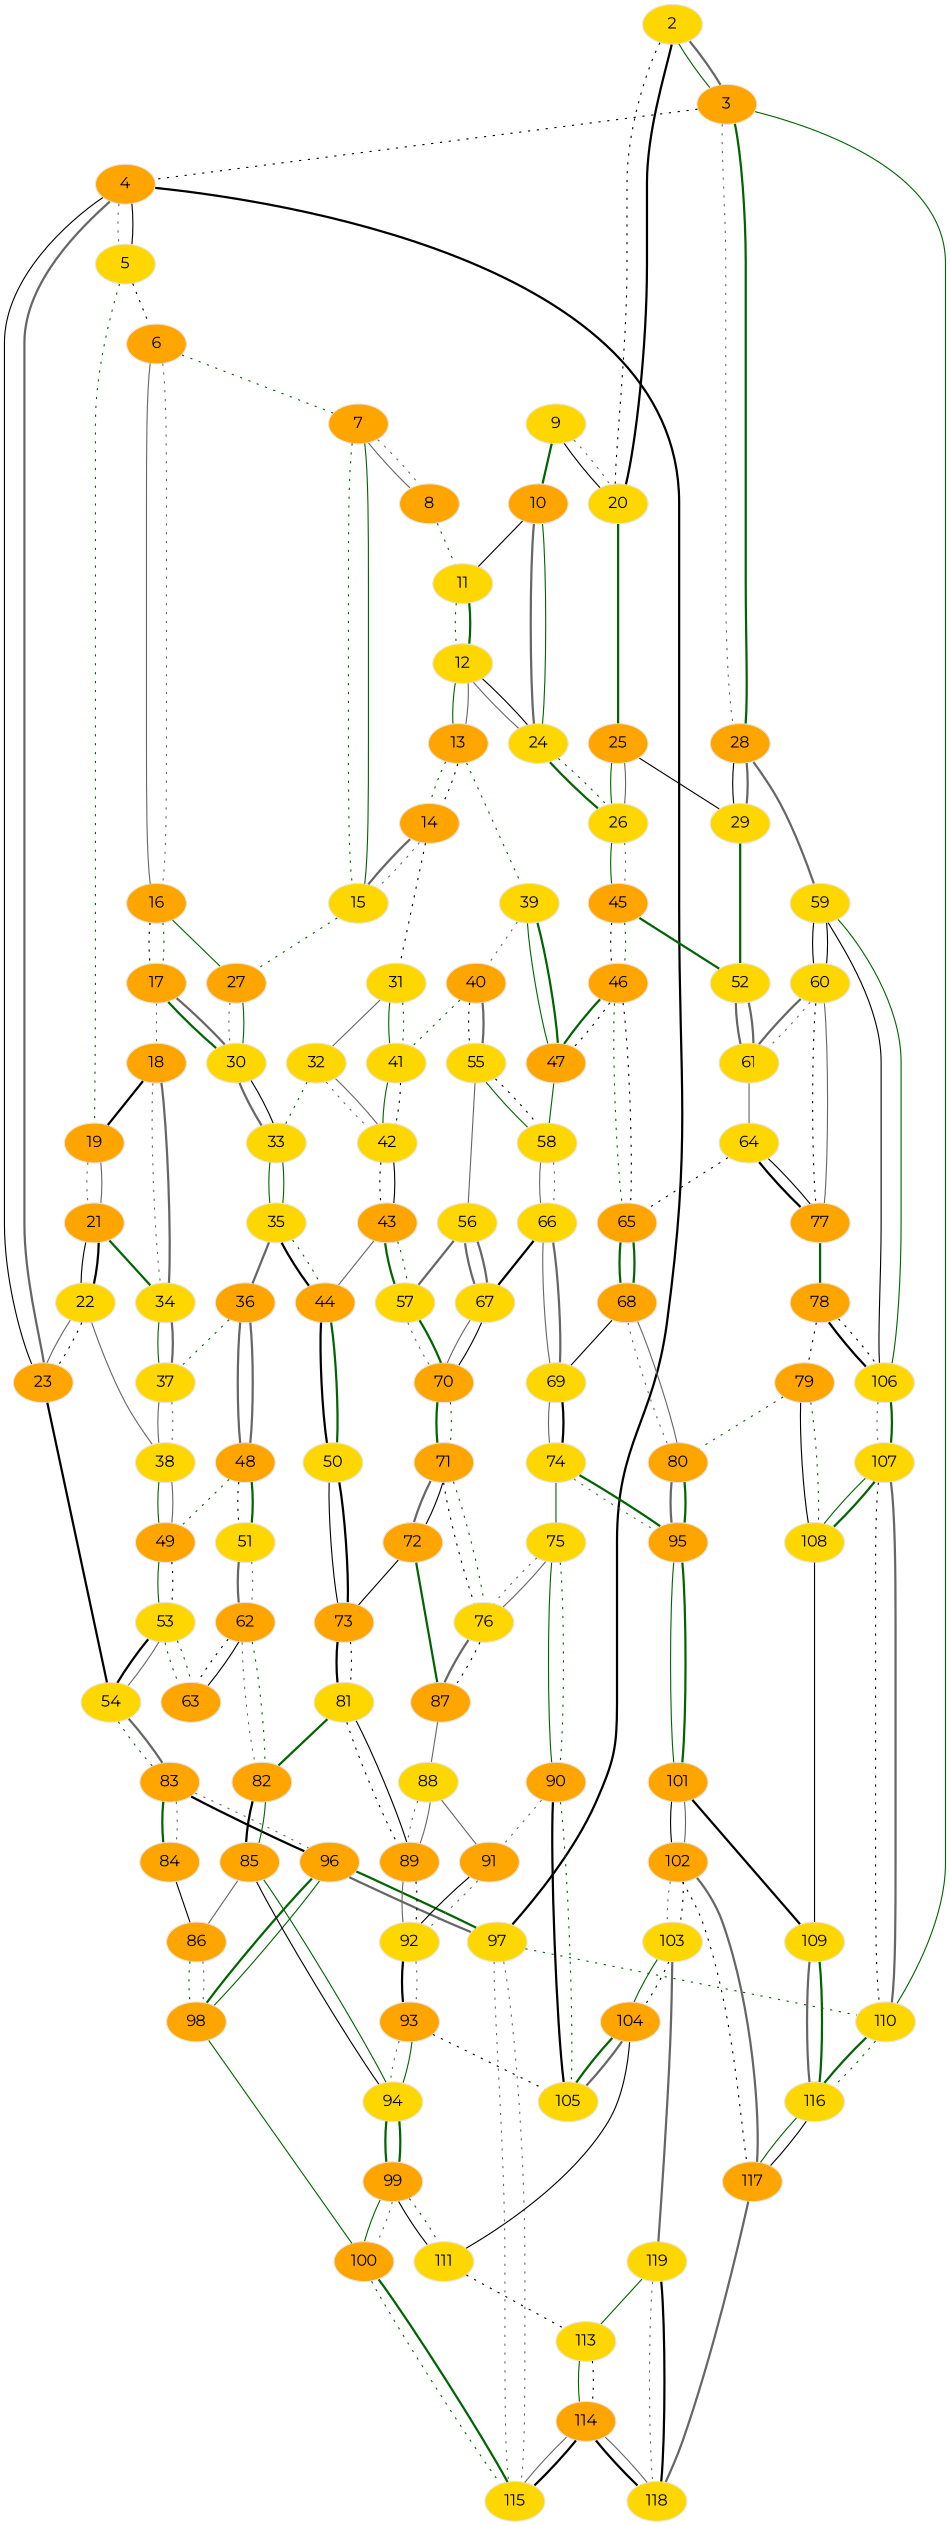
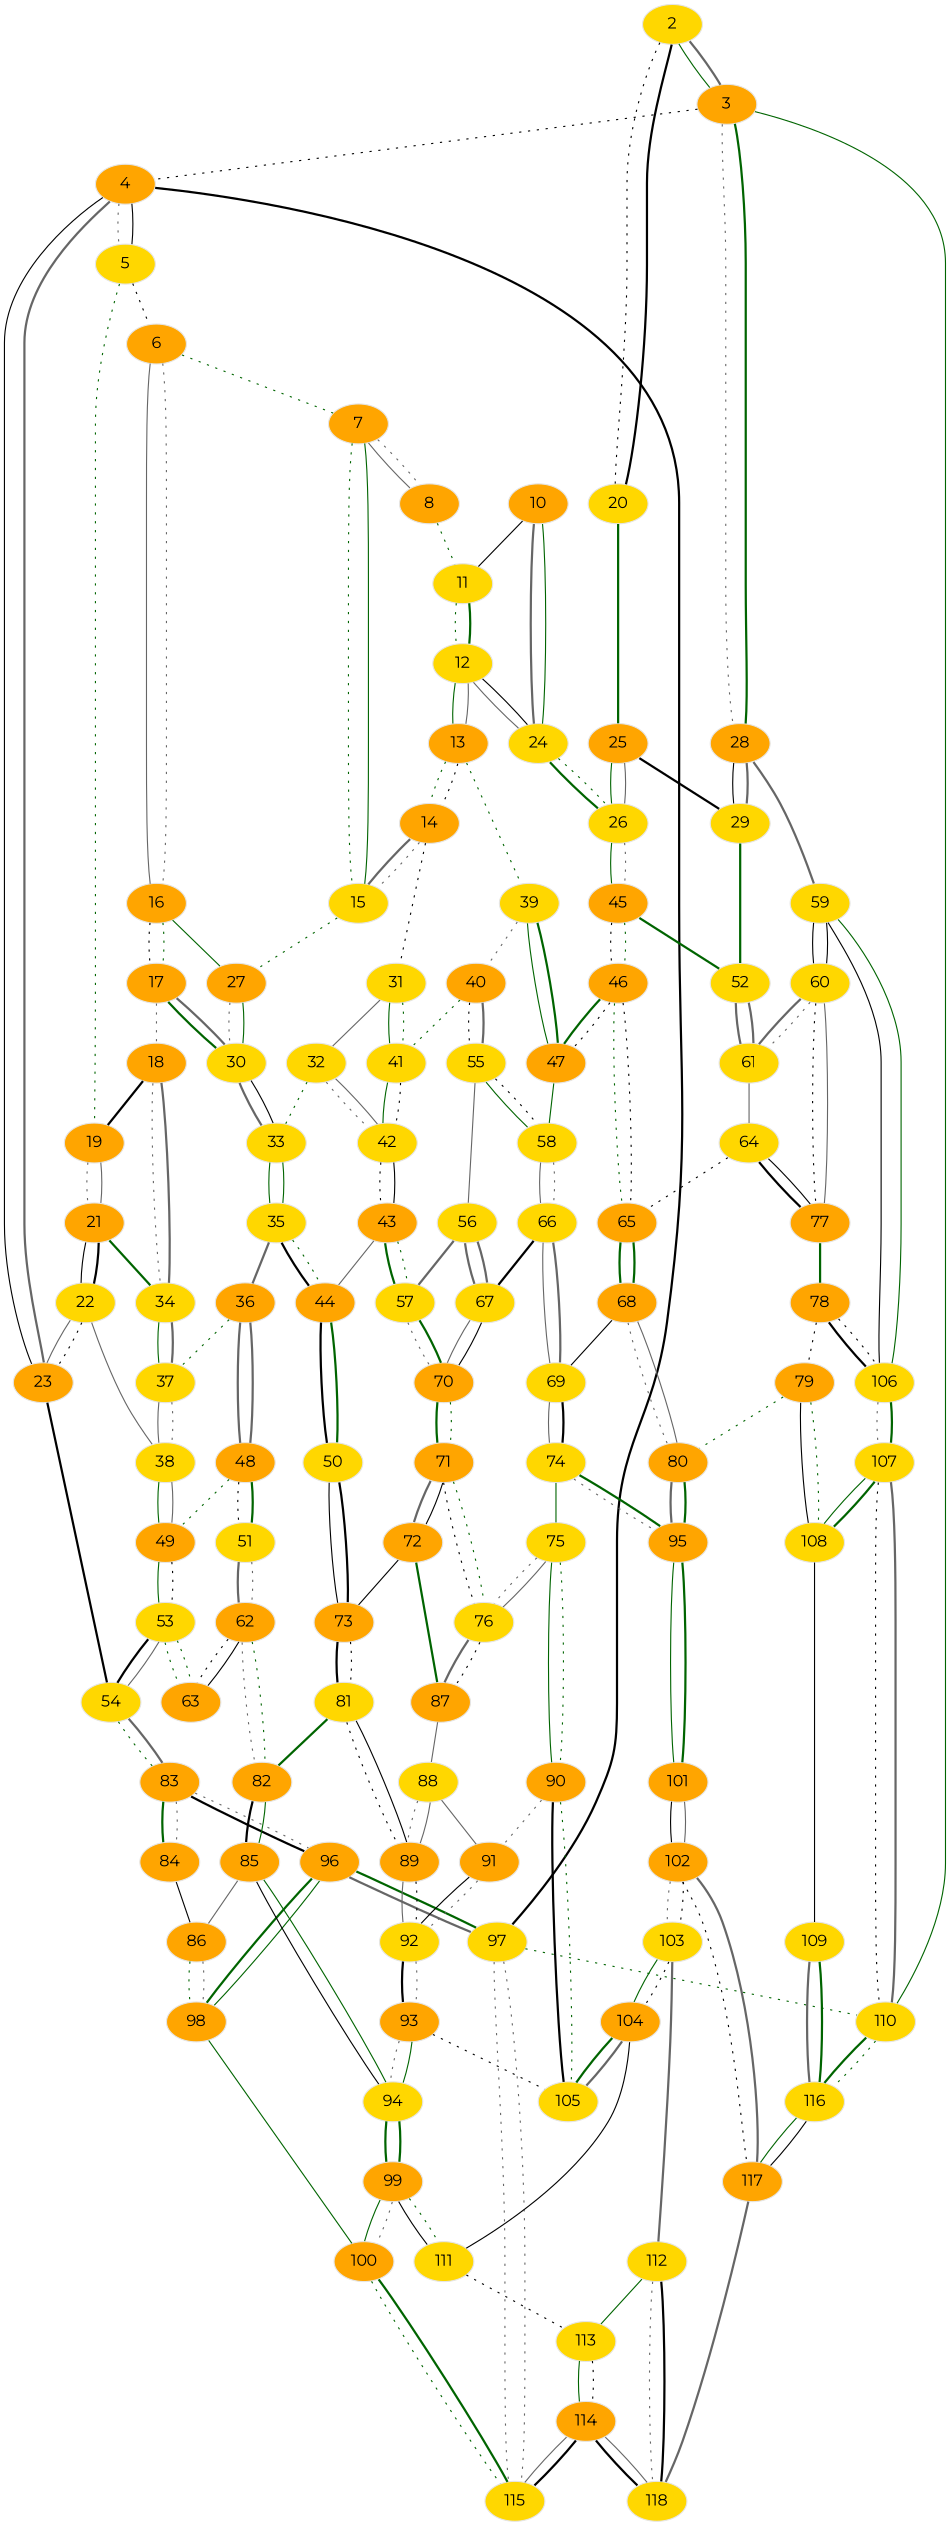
(556, 424) -> none
(671, 778) -> (671, 778)
(746, 1862) -> none
(657, 2262) -> (657, 2262)
